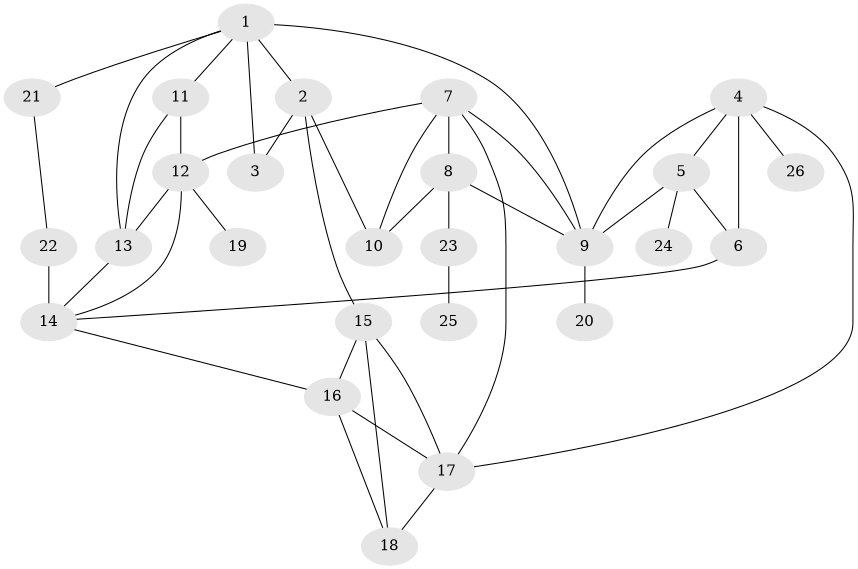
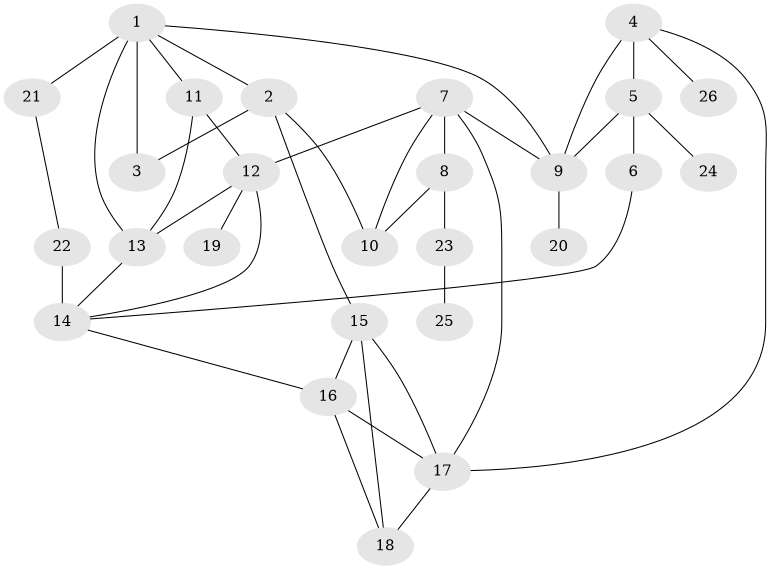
(739, 172) -> none
(517, 210) -> none
